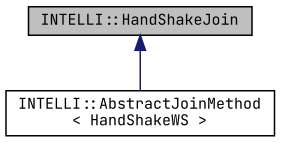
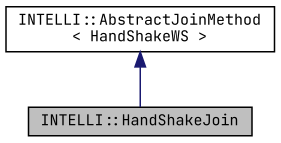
(140, 71) -> (140, 87)
